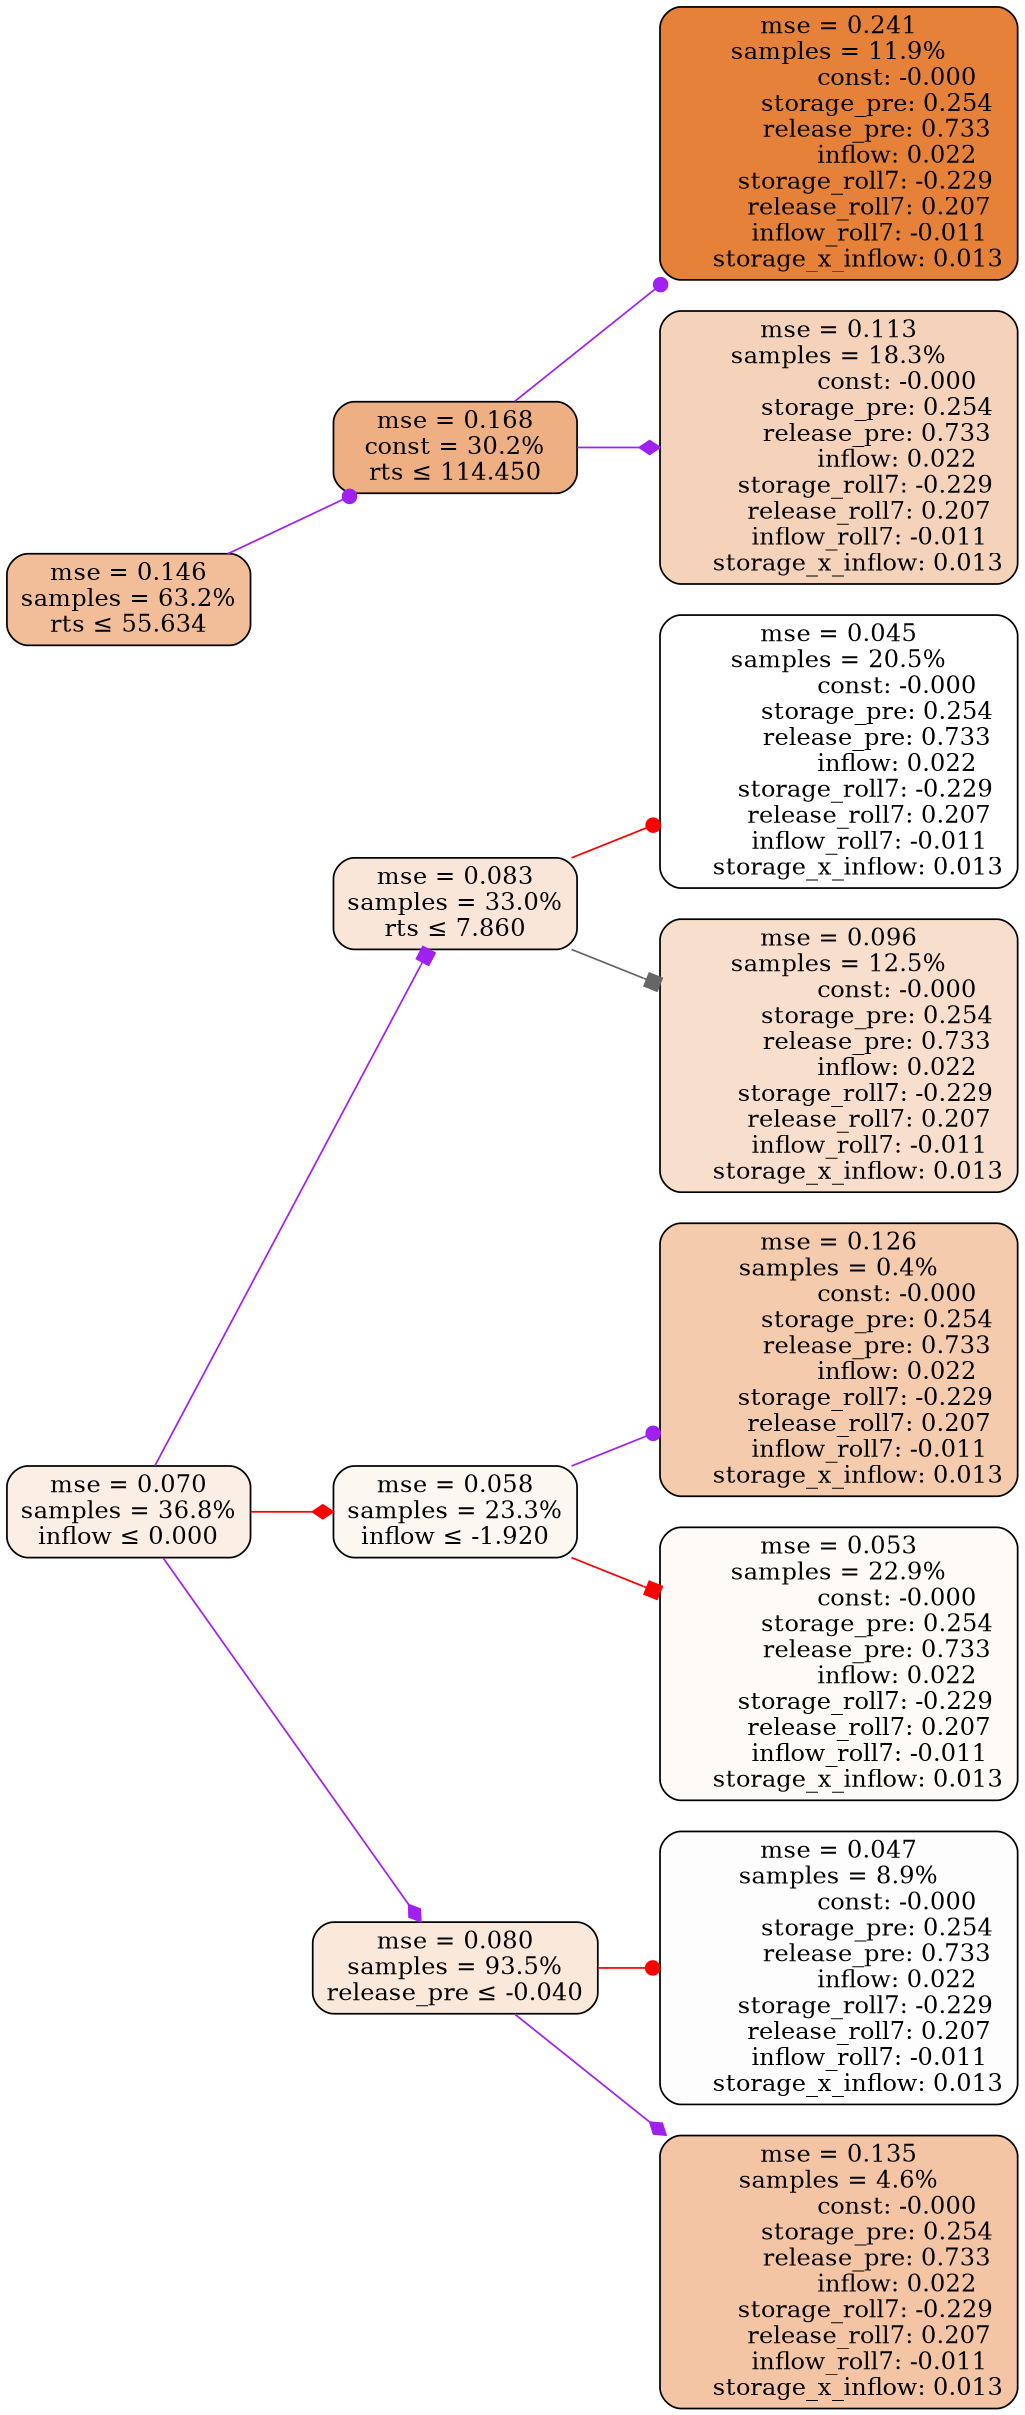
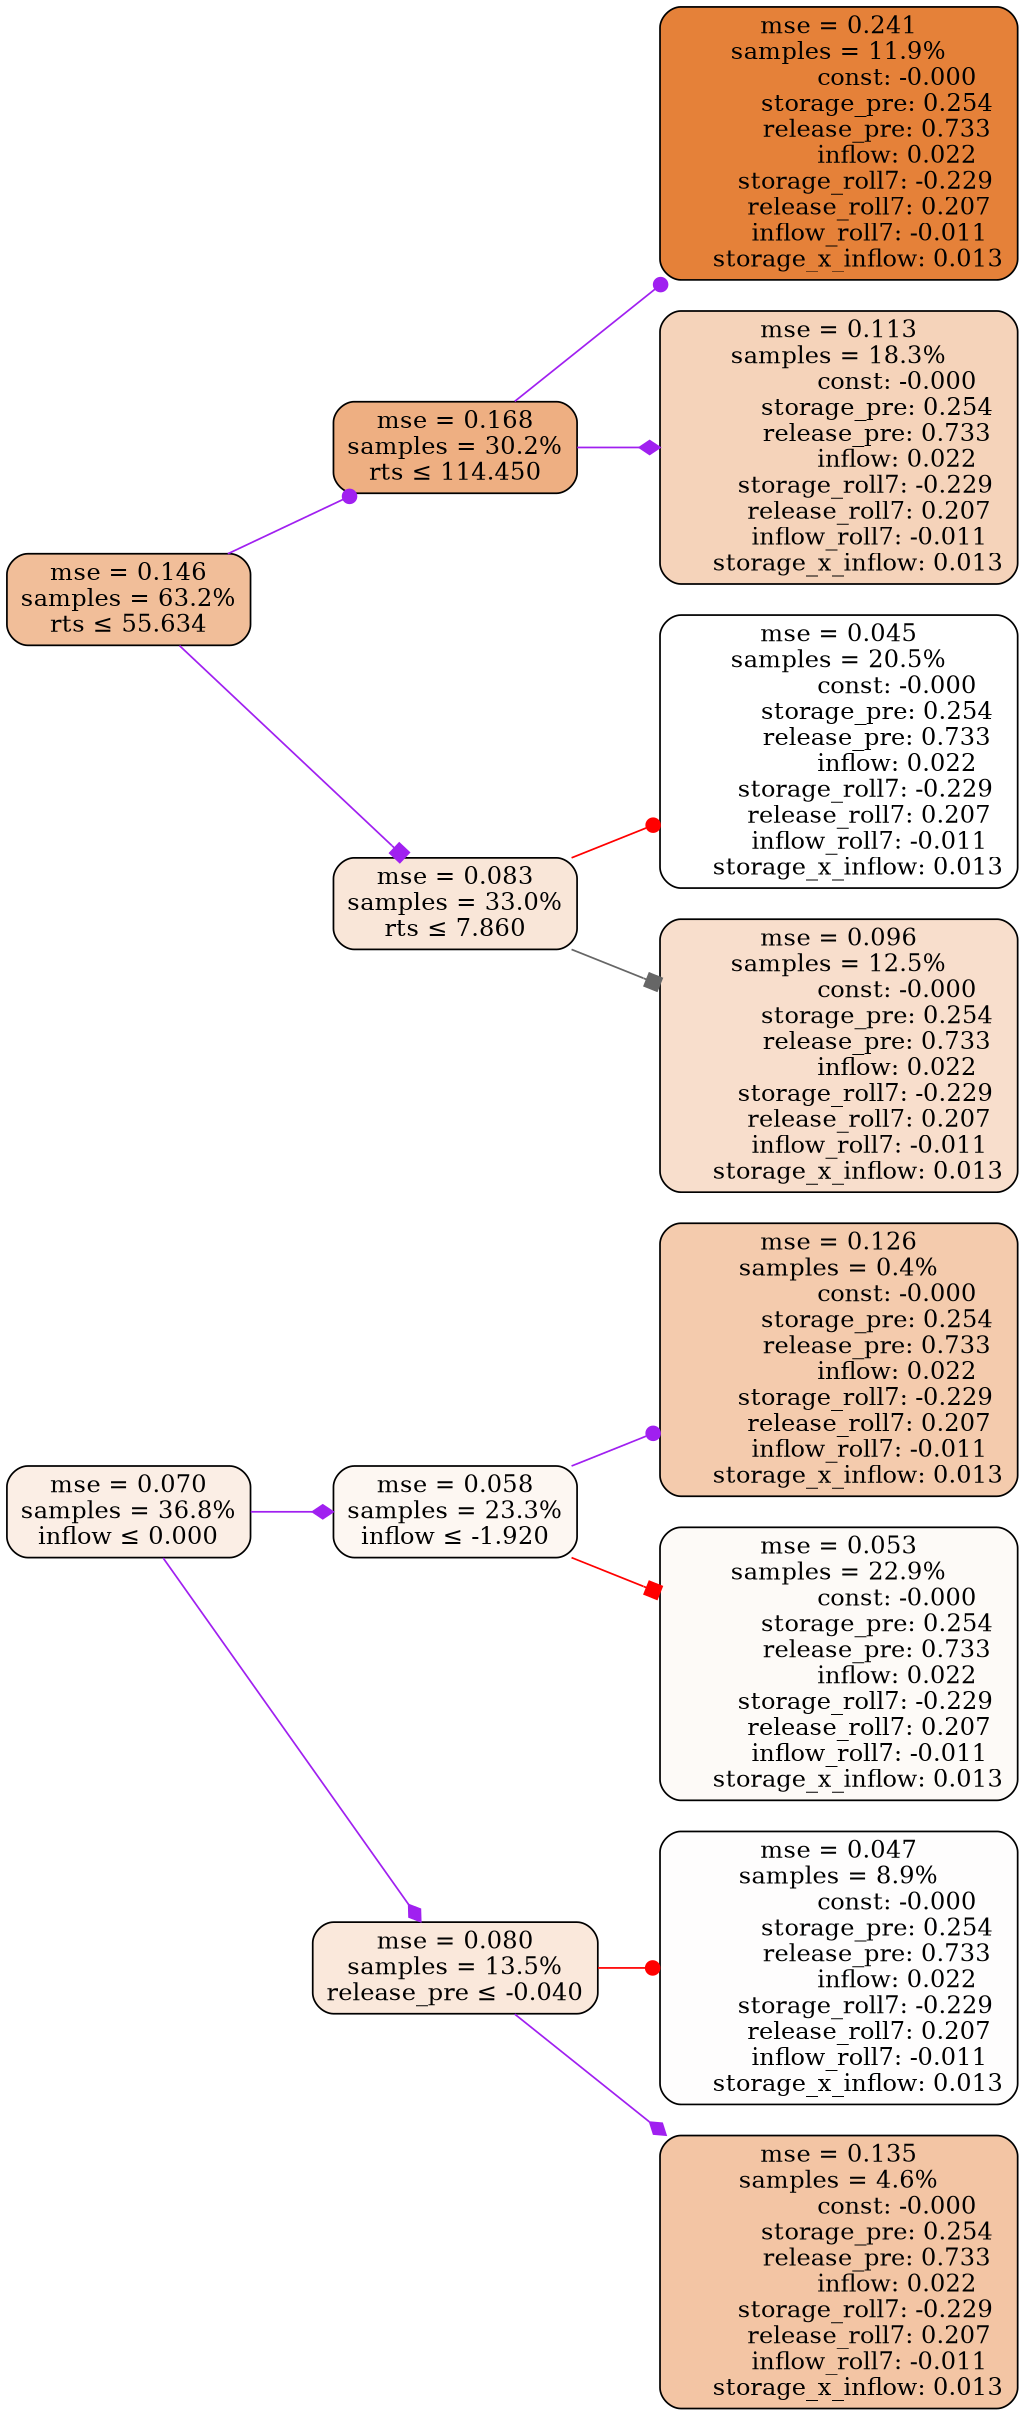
(455, 447) -> (455, 447)
(288, 1215) -> (286, 746)
(281, 1512) -> (281, 1512)
(455, 1968) -> (455, 1968)
